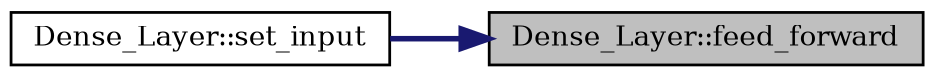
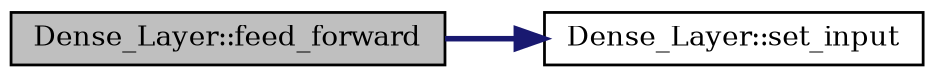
(426, 39) -> (480, 39)
